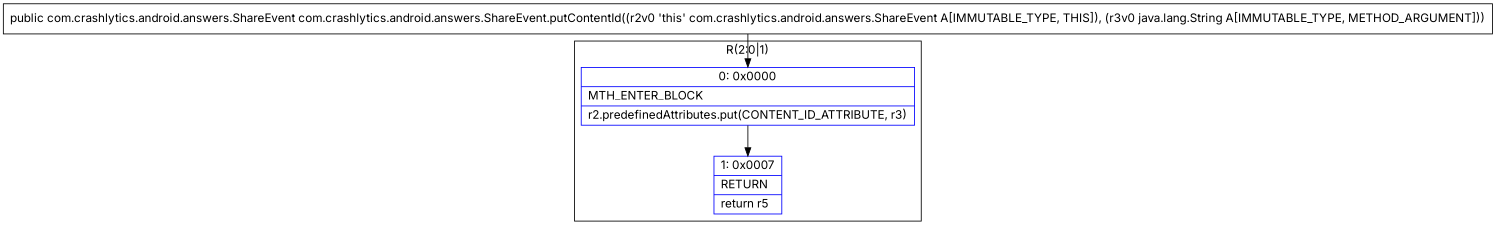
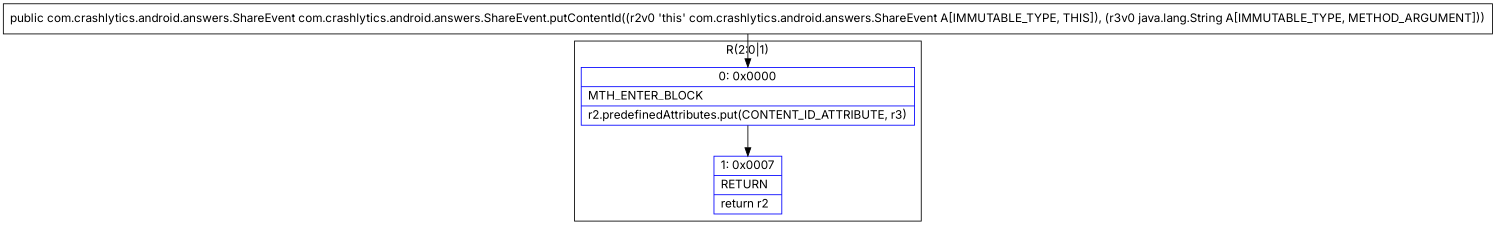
(745, 204) -> (745, 204)
